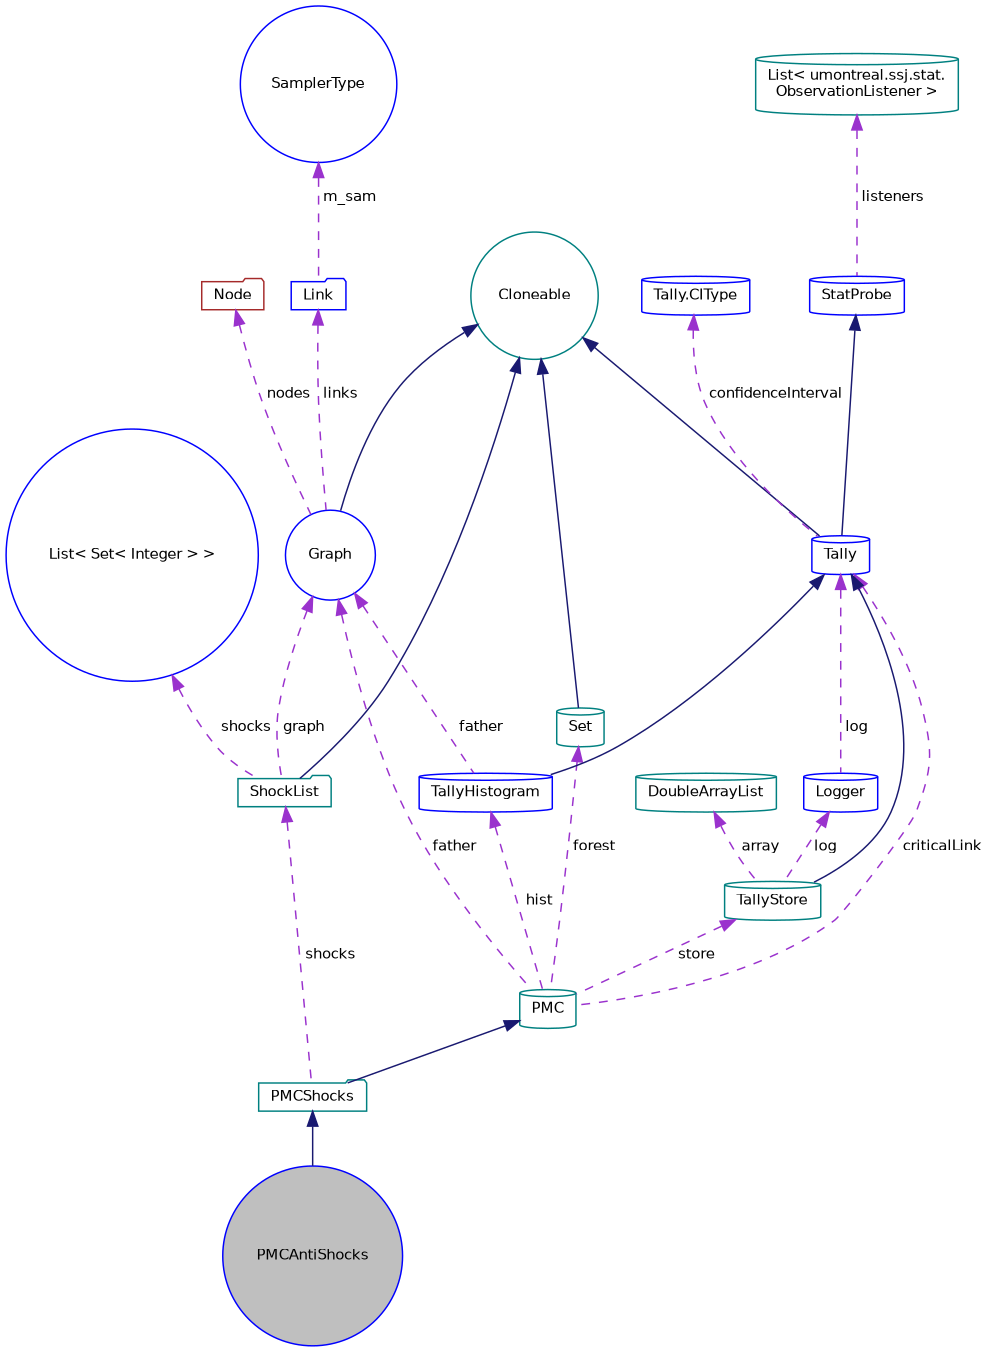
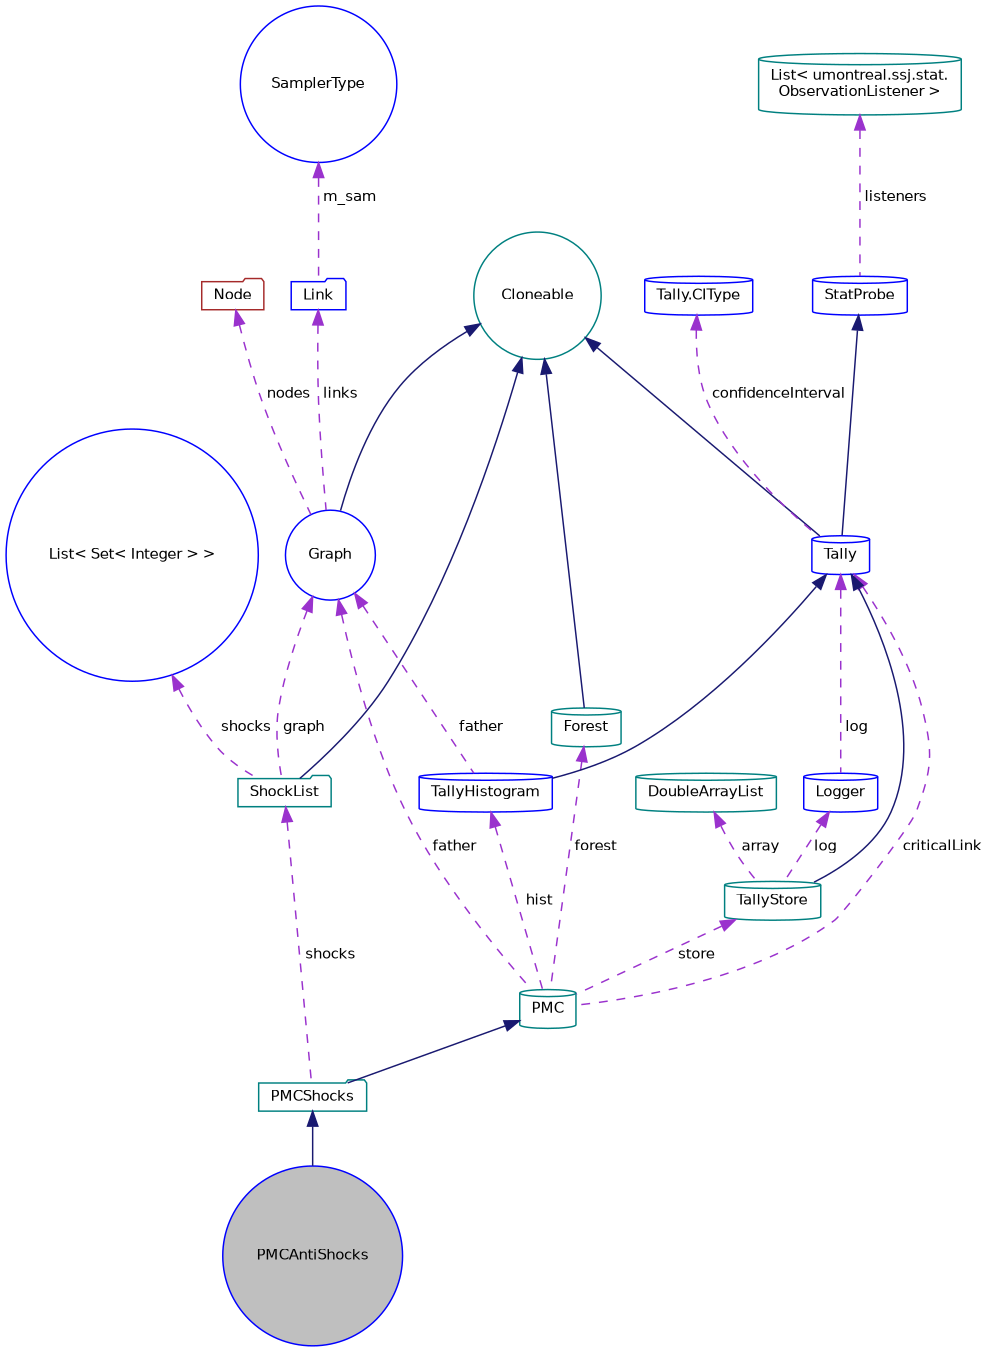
(580, 727) -> (586, 727)
